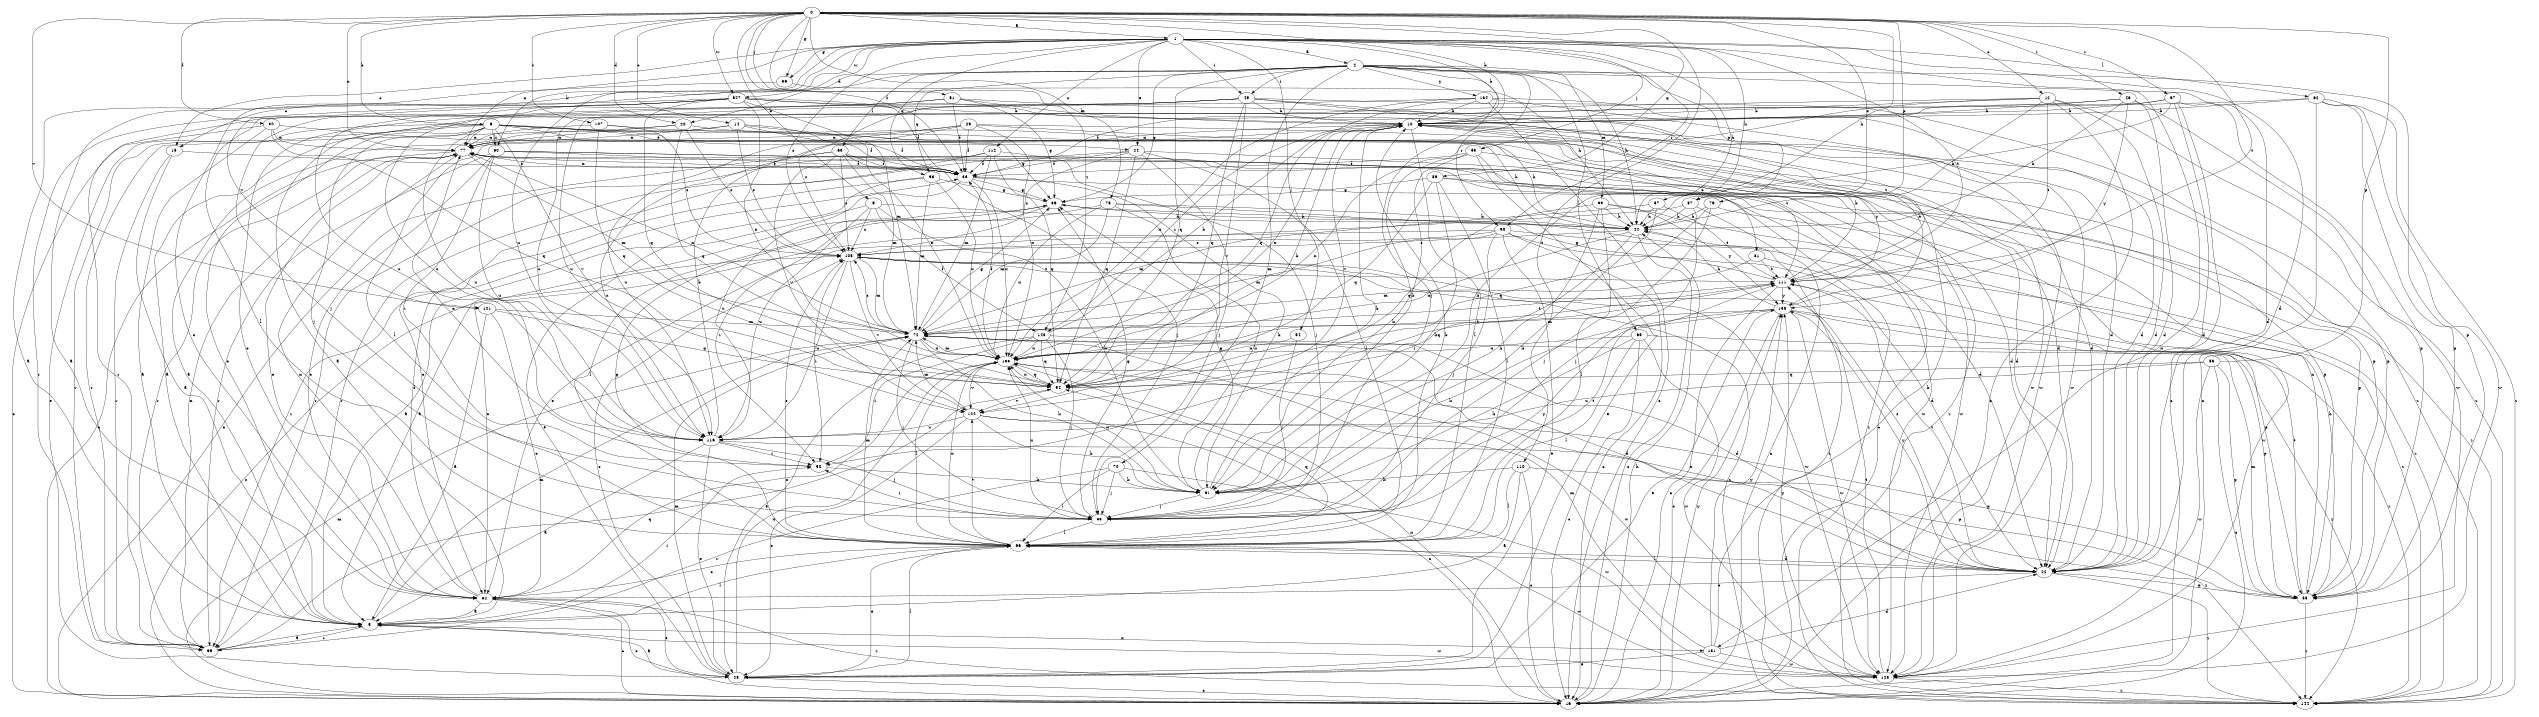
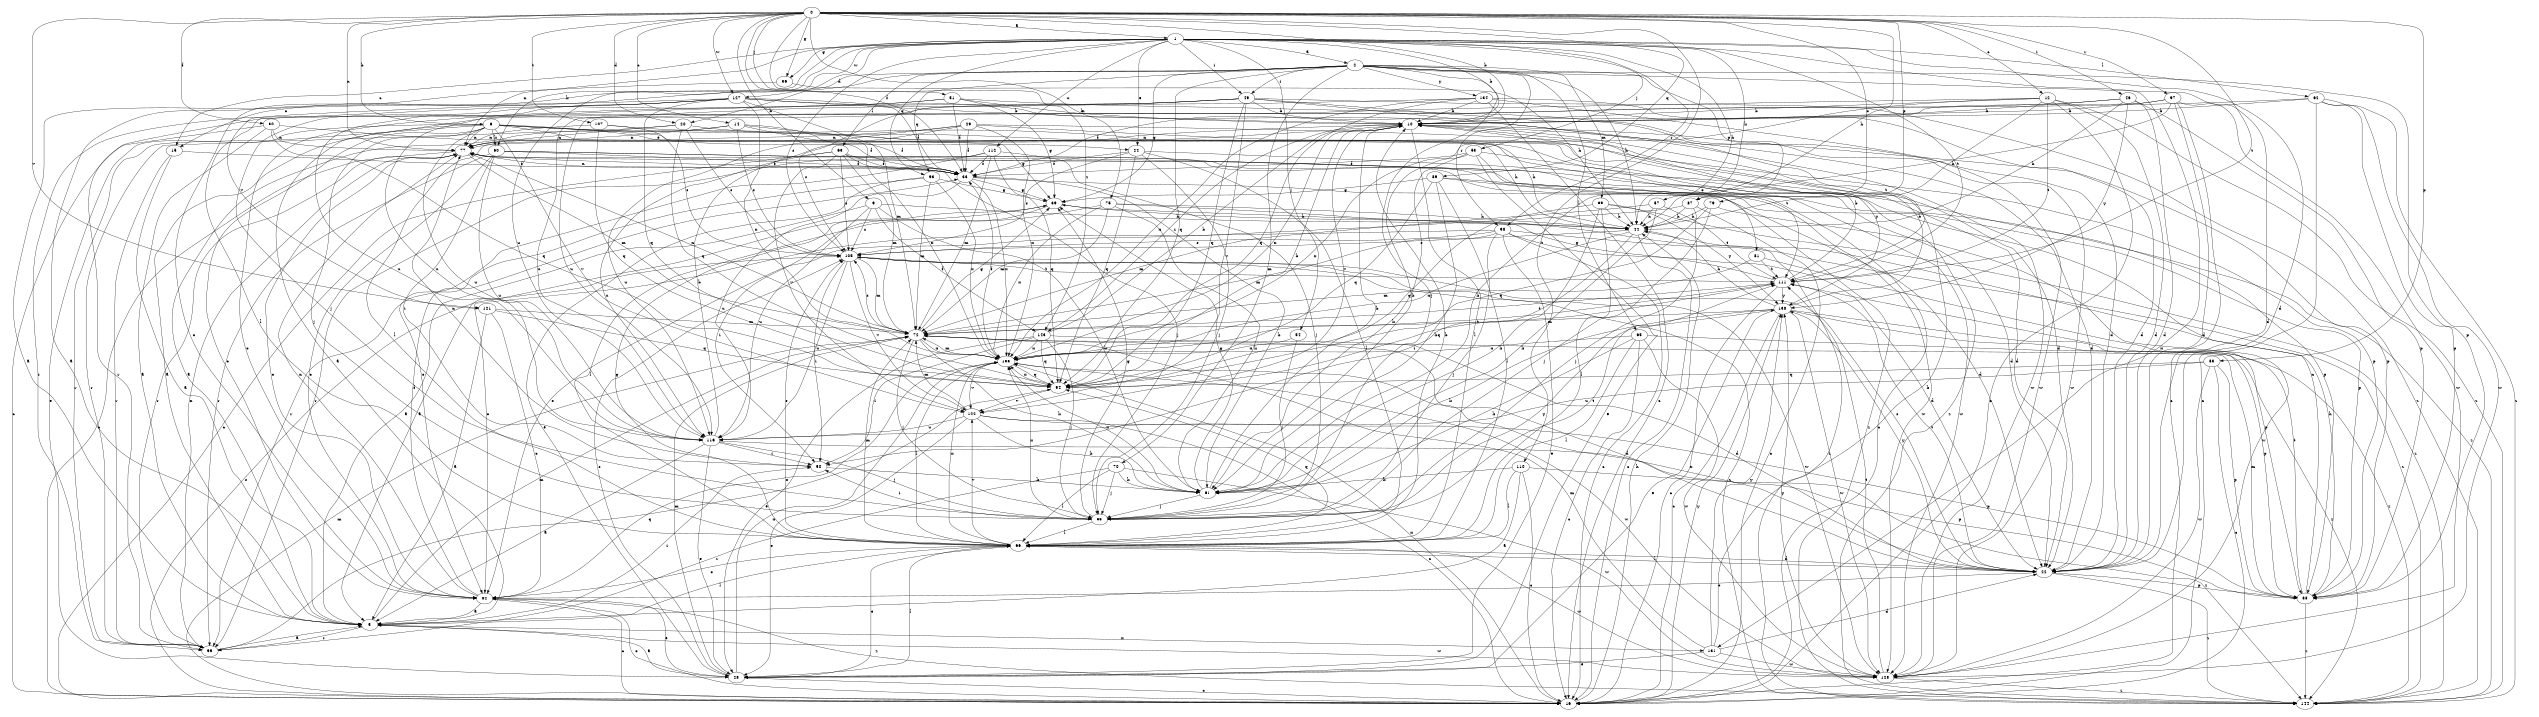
(2022, 23) -> (1858, 16)
(737, 98) -> (737, 98)
(553, 221) -> none
